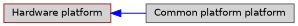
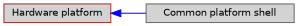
(220, 13) -> (220, 13)
